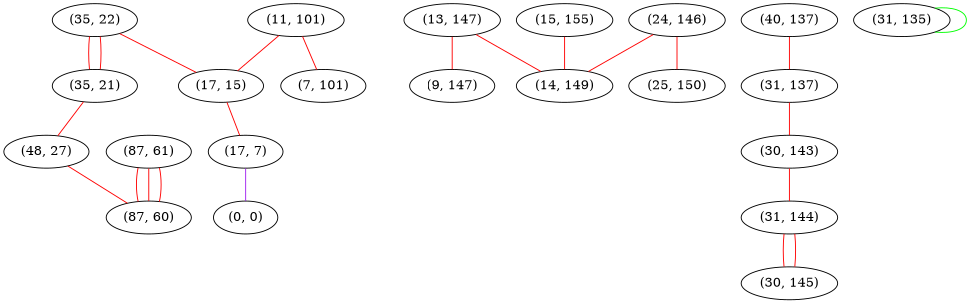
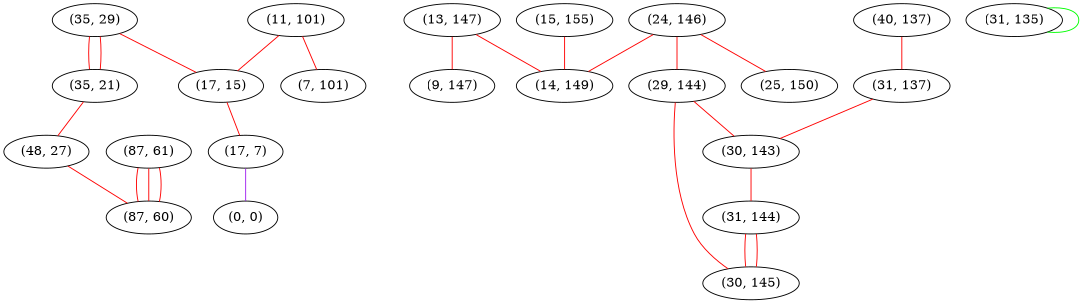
(95, 20) -> (95, 20)
none -> (677, 86)
